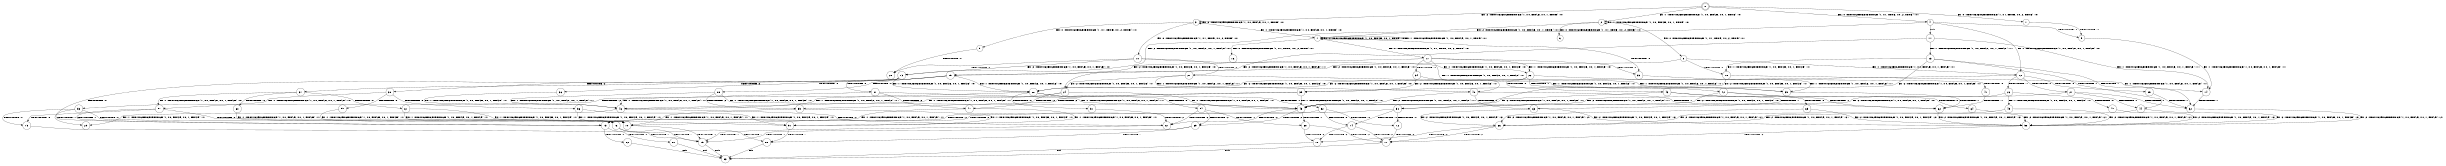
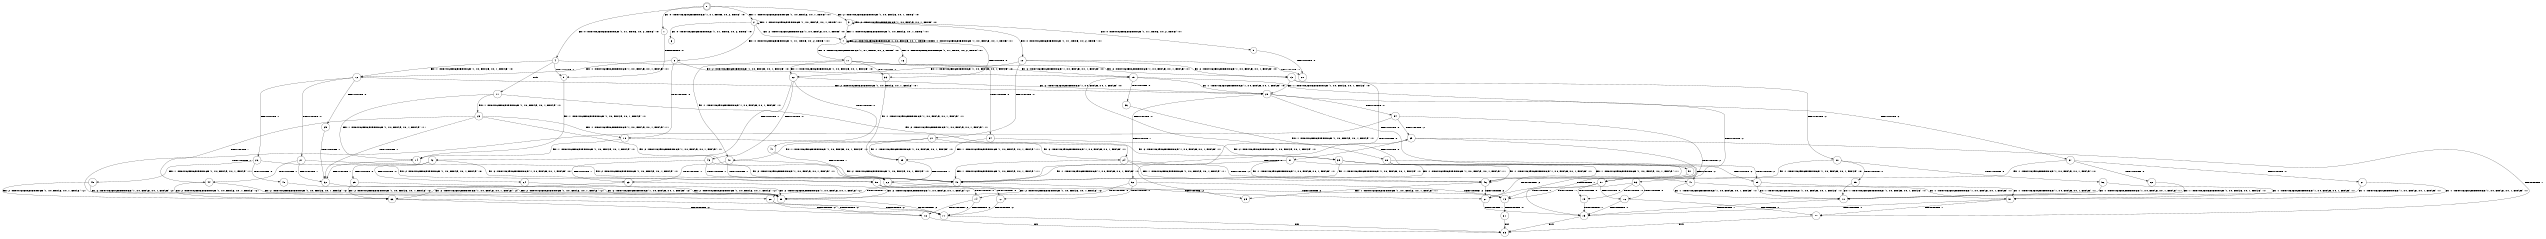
(847, 83) -> (1355, 151)
(1293, 117) -> (1273, 160)
(628, 142) -> none
none -> (1798, 208)
